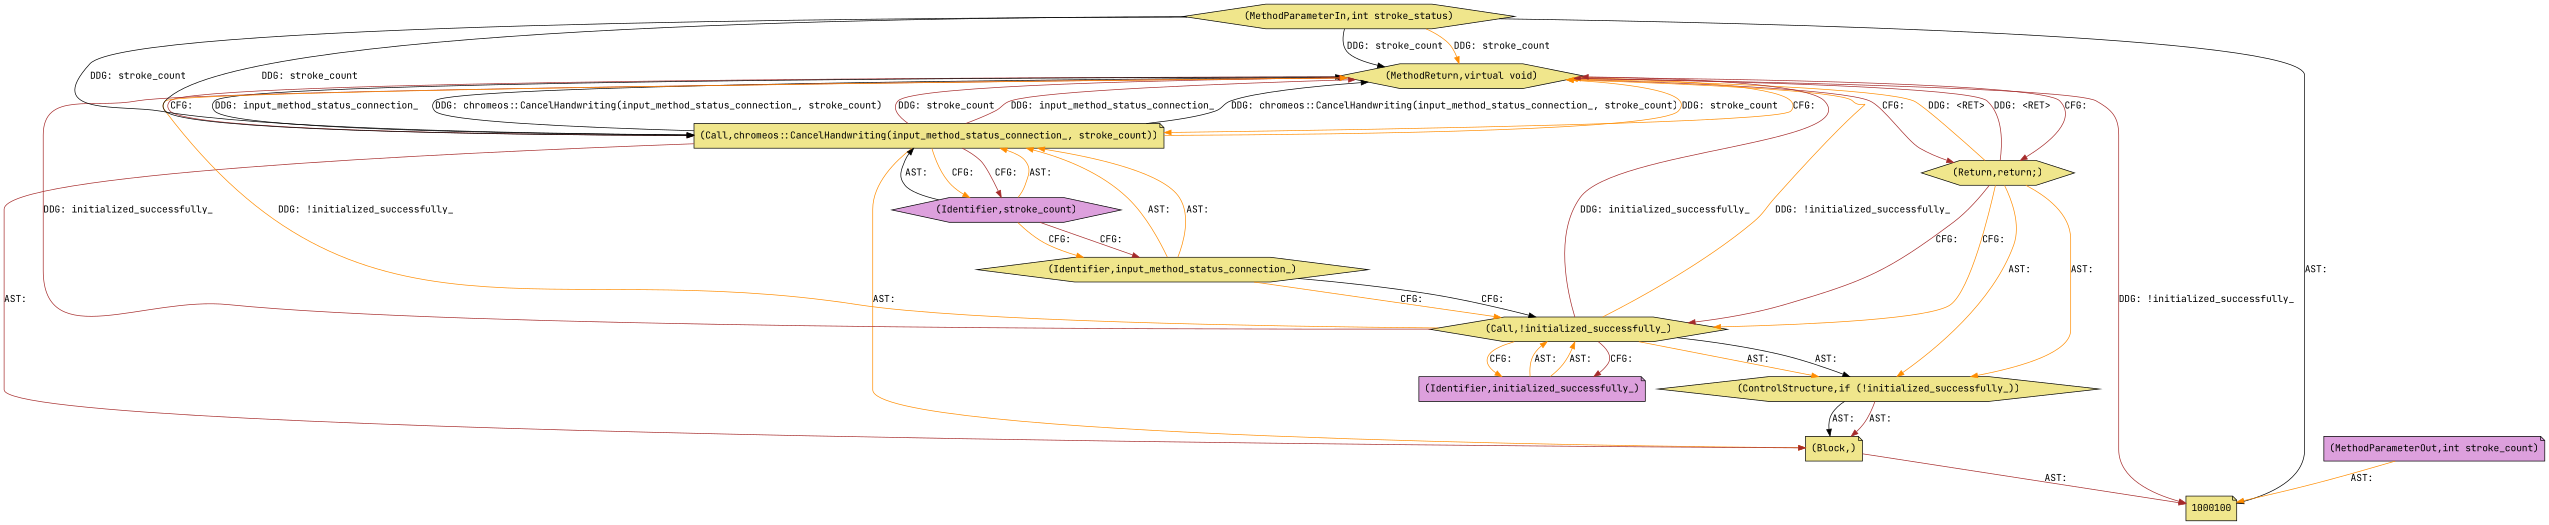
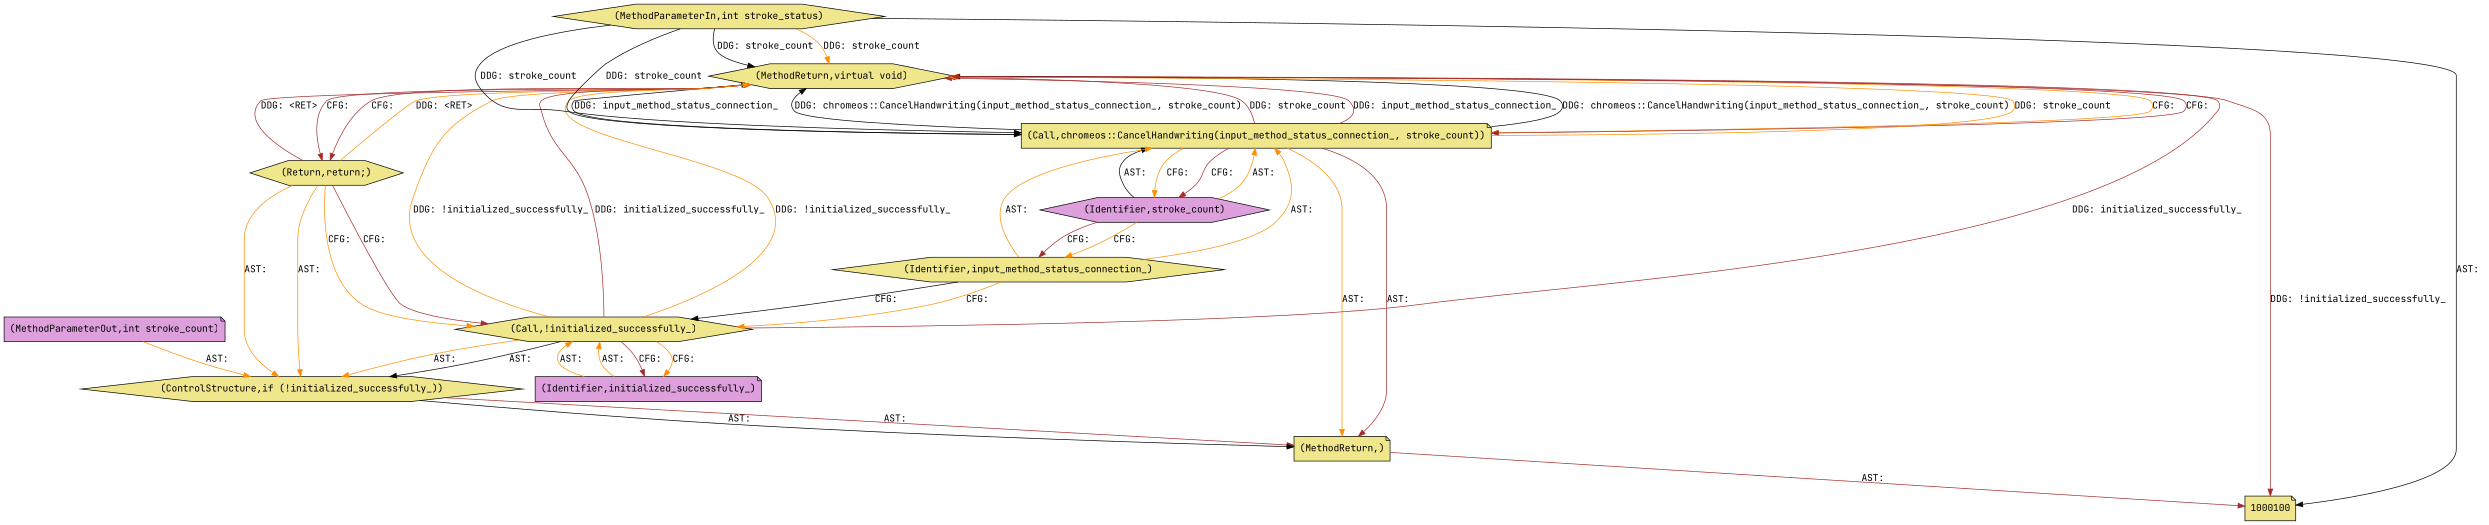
(1834, 449) -> (1342, 449)
(2320, 482) -> (193, 360)
